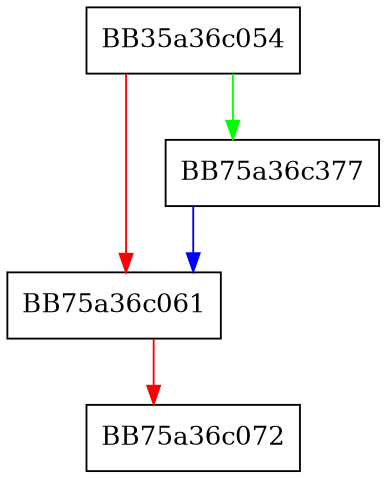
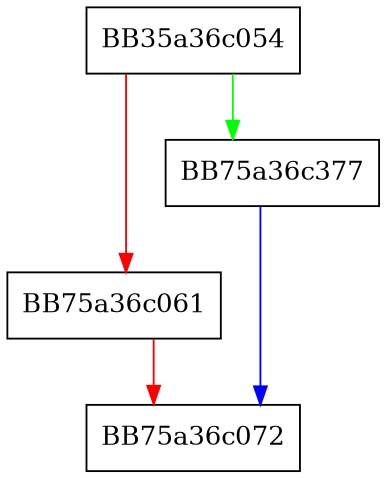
(193, 230) -> (260, 296)
